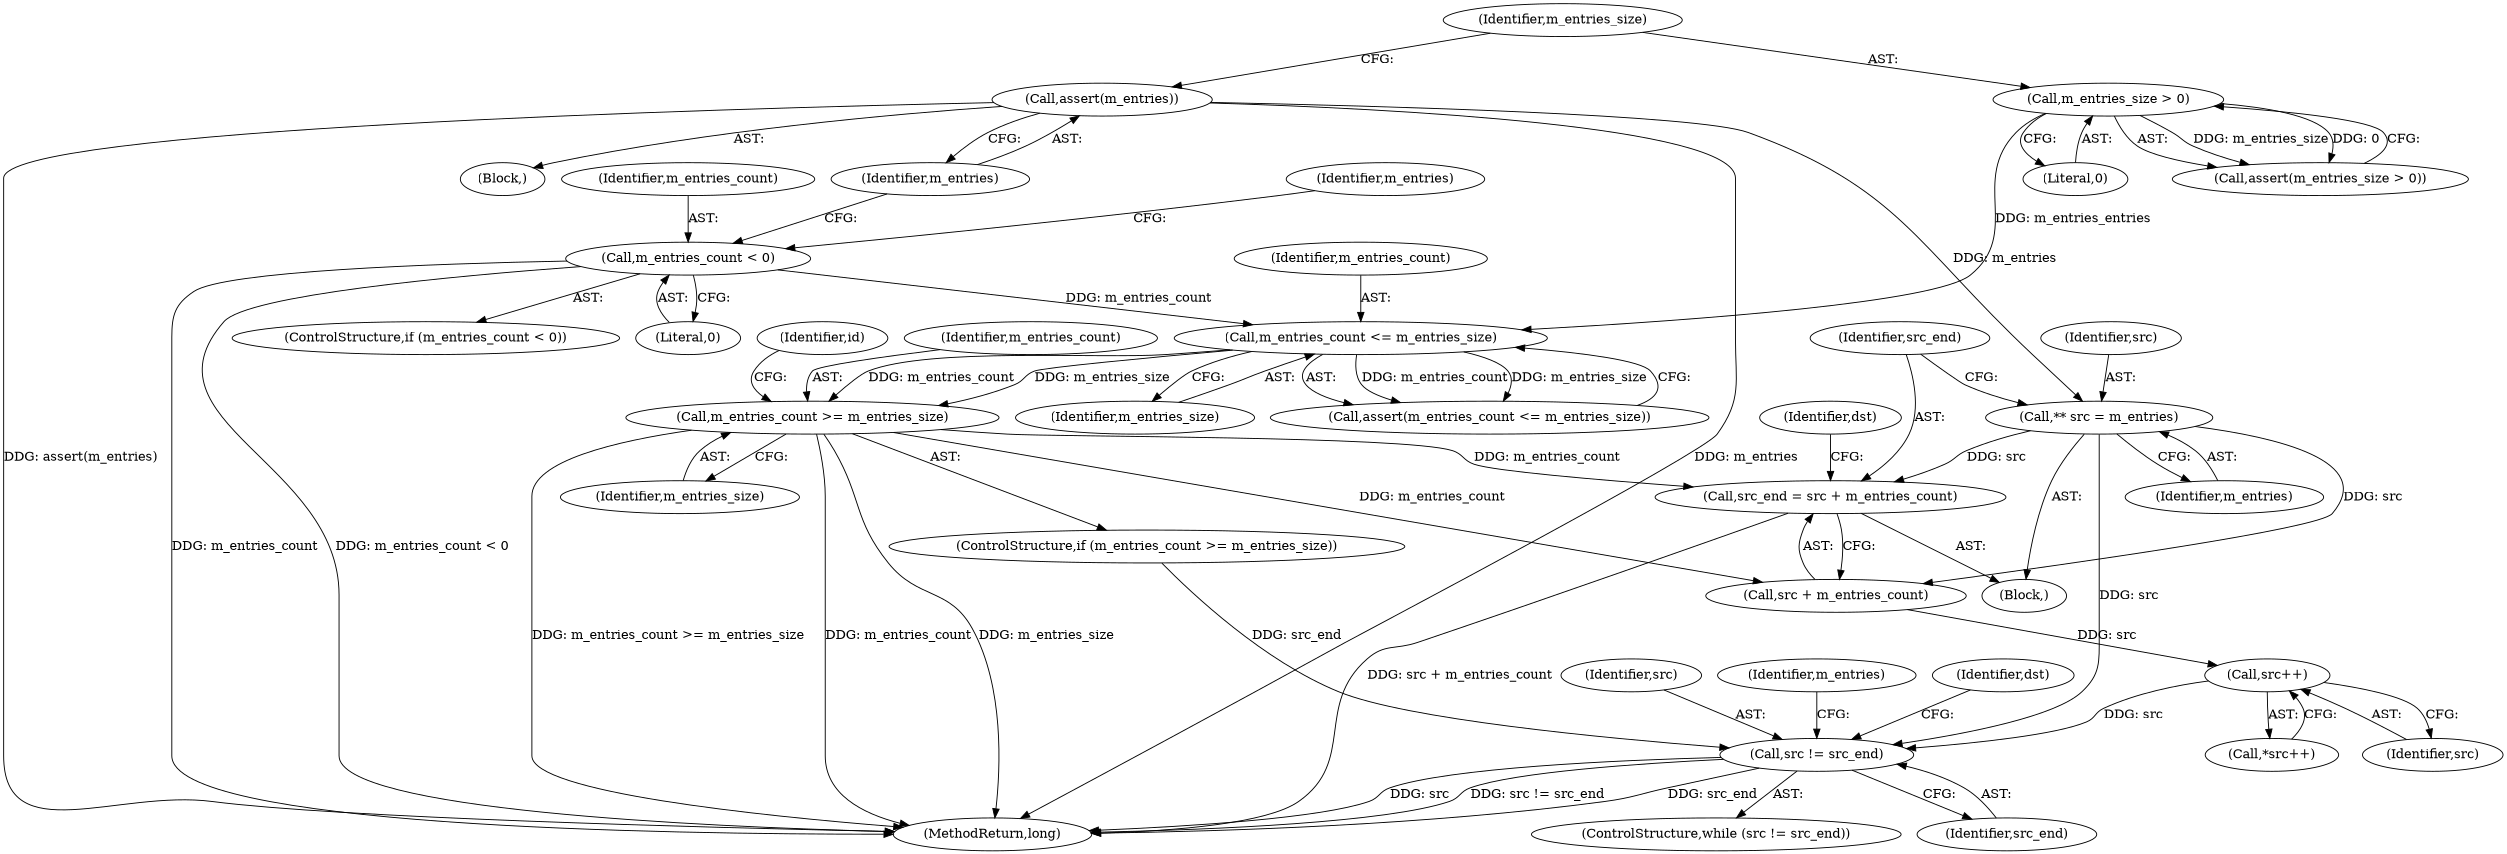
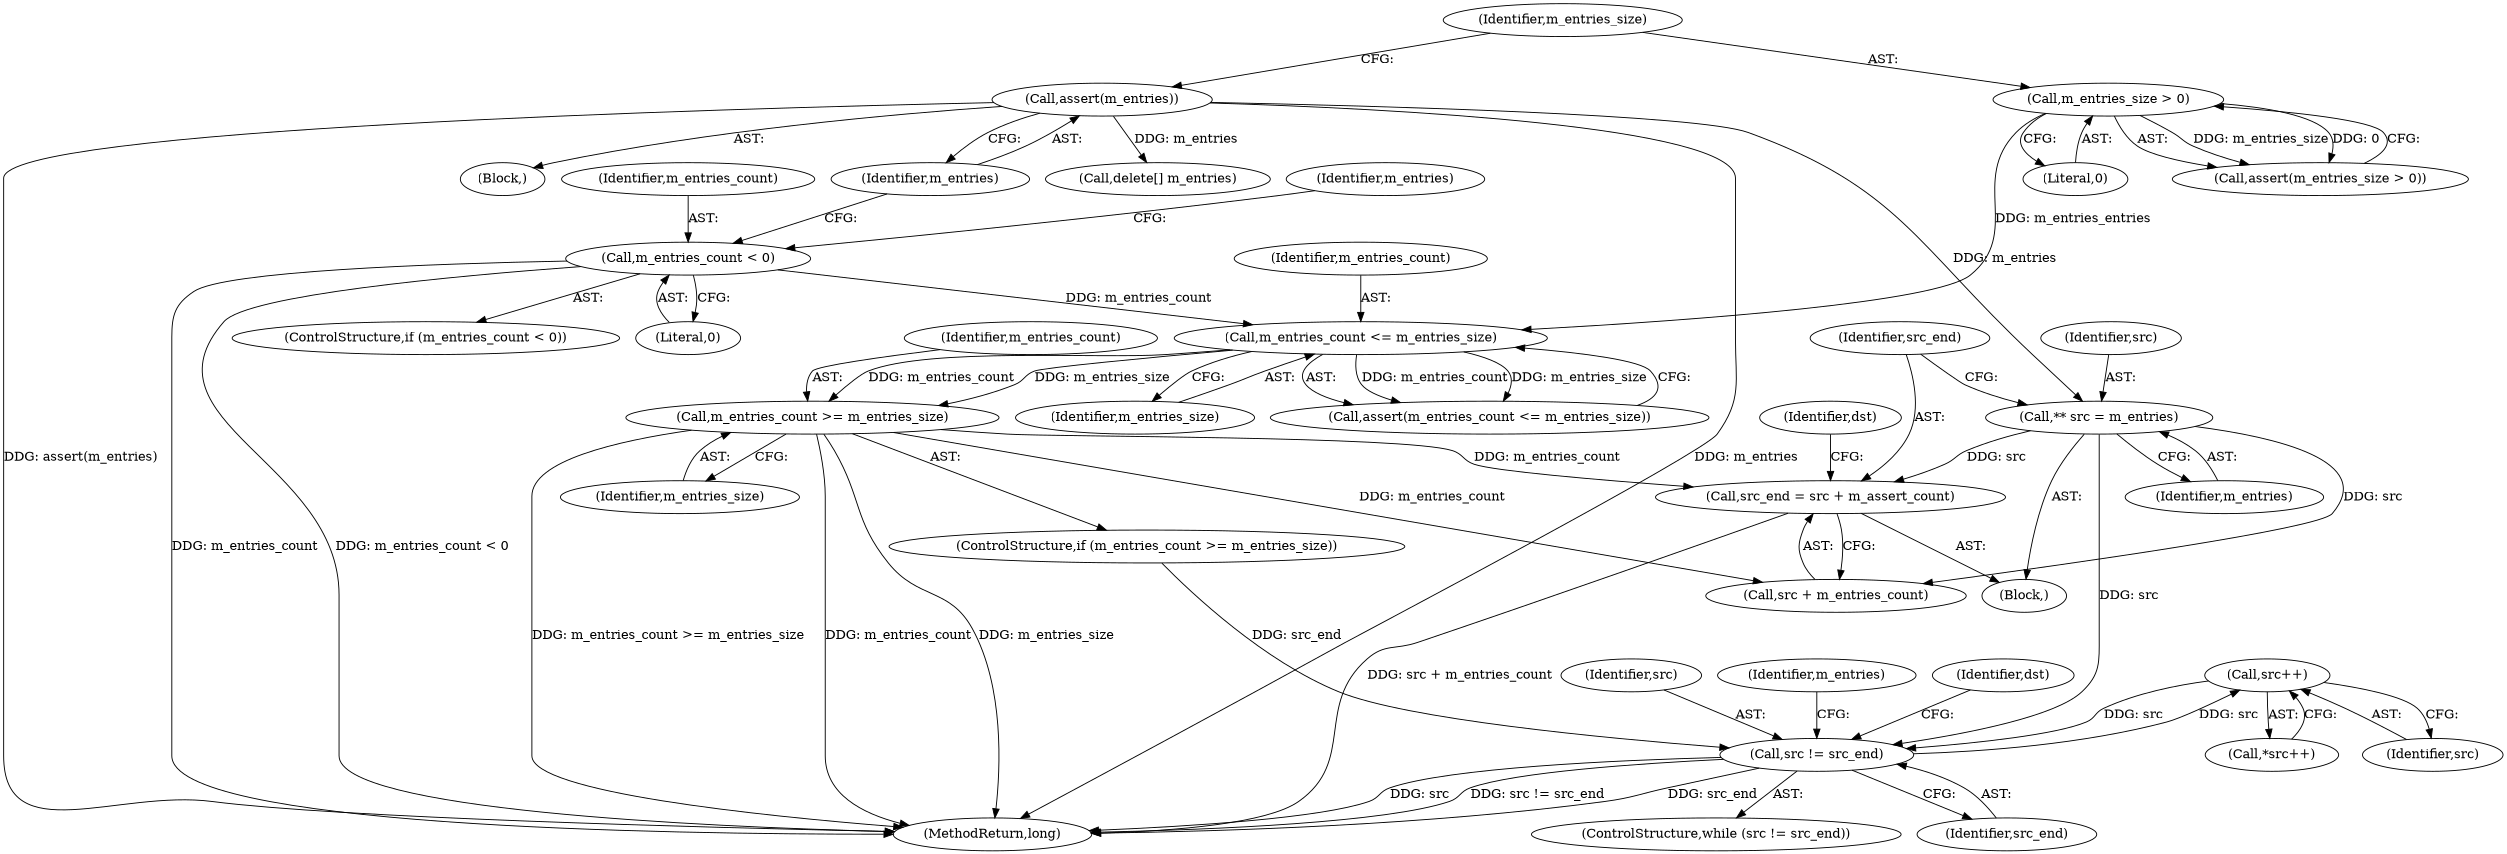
none -> (1158, 179)
(822, 338) -> none
(1831, 497) -> (1831, 497)
(2058, 637) -> (2076, 740)
